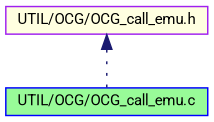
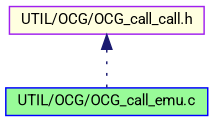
(107, 20) -> (107, 20)
